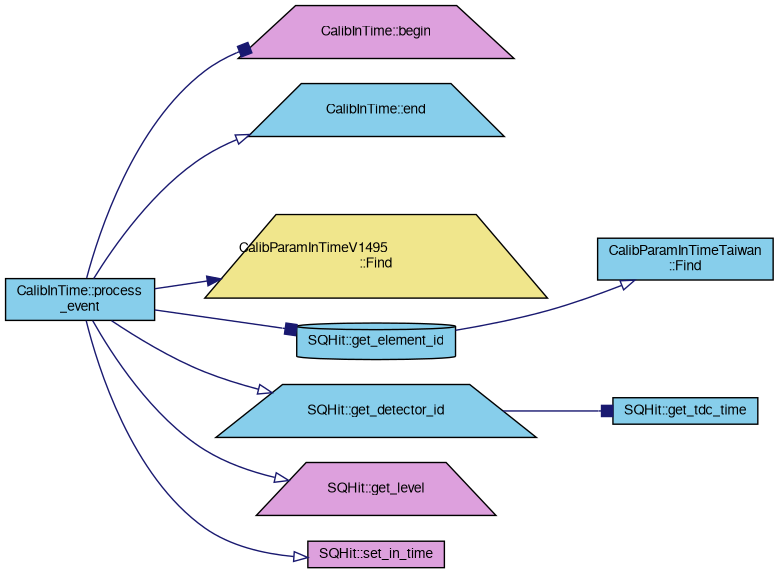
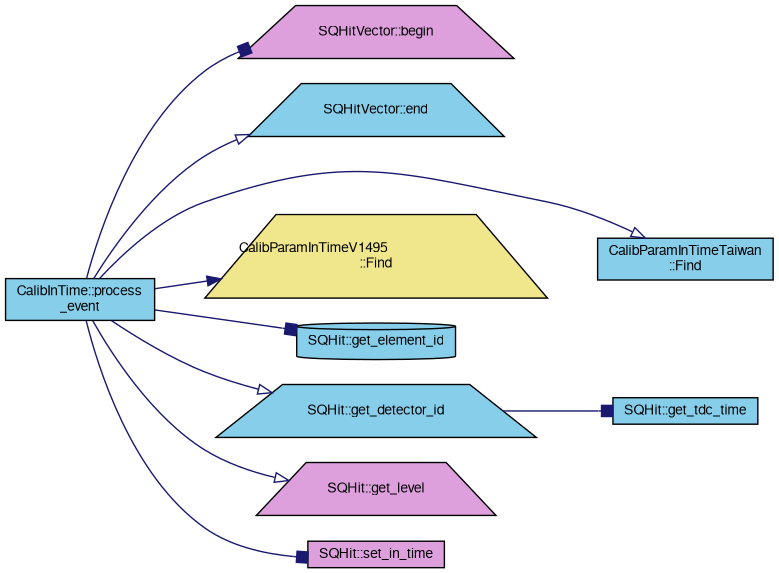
(376, 32) -> (376, 32)
(376, 110) -> (376, 110)
(540, 313) -> (355, 172)
(153, 475) -> (153, 475)
